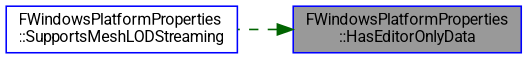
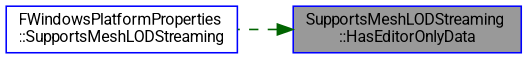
(407, 29) -> (407, 29)
